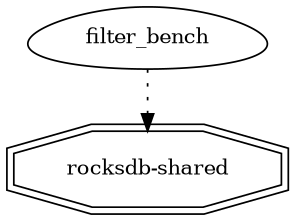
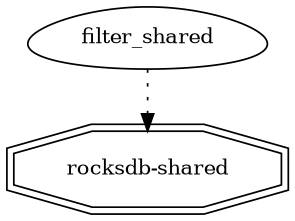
(148, 38) -> (148, 38)
